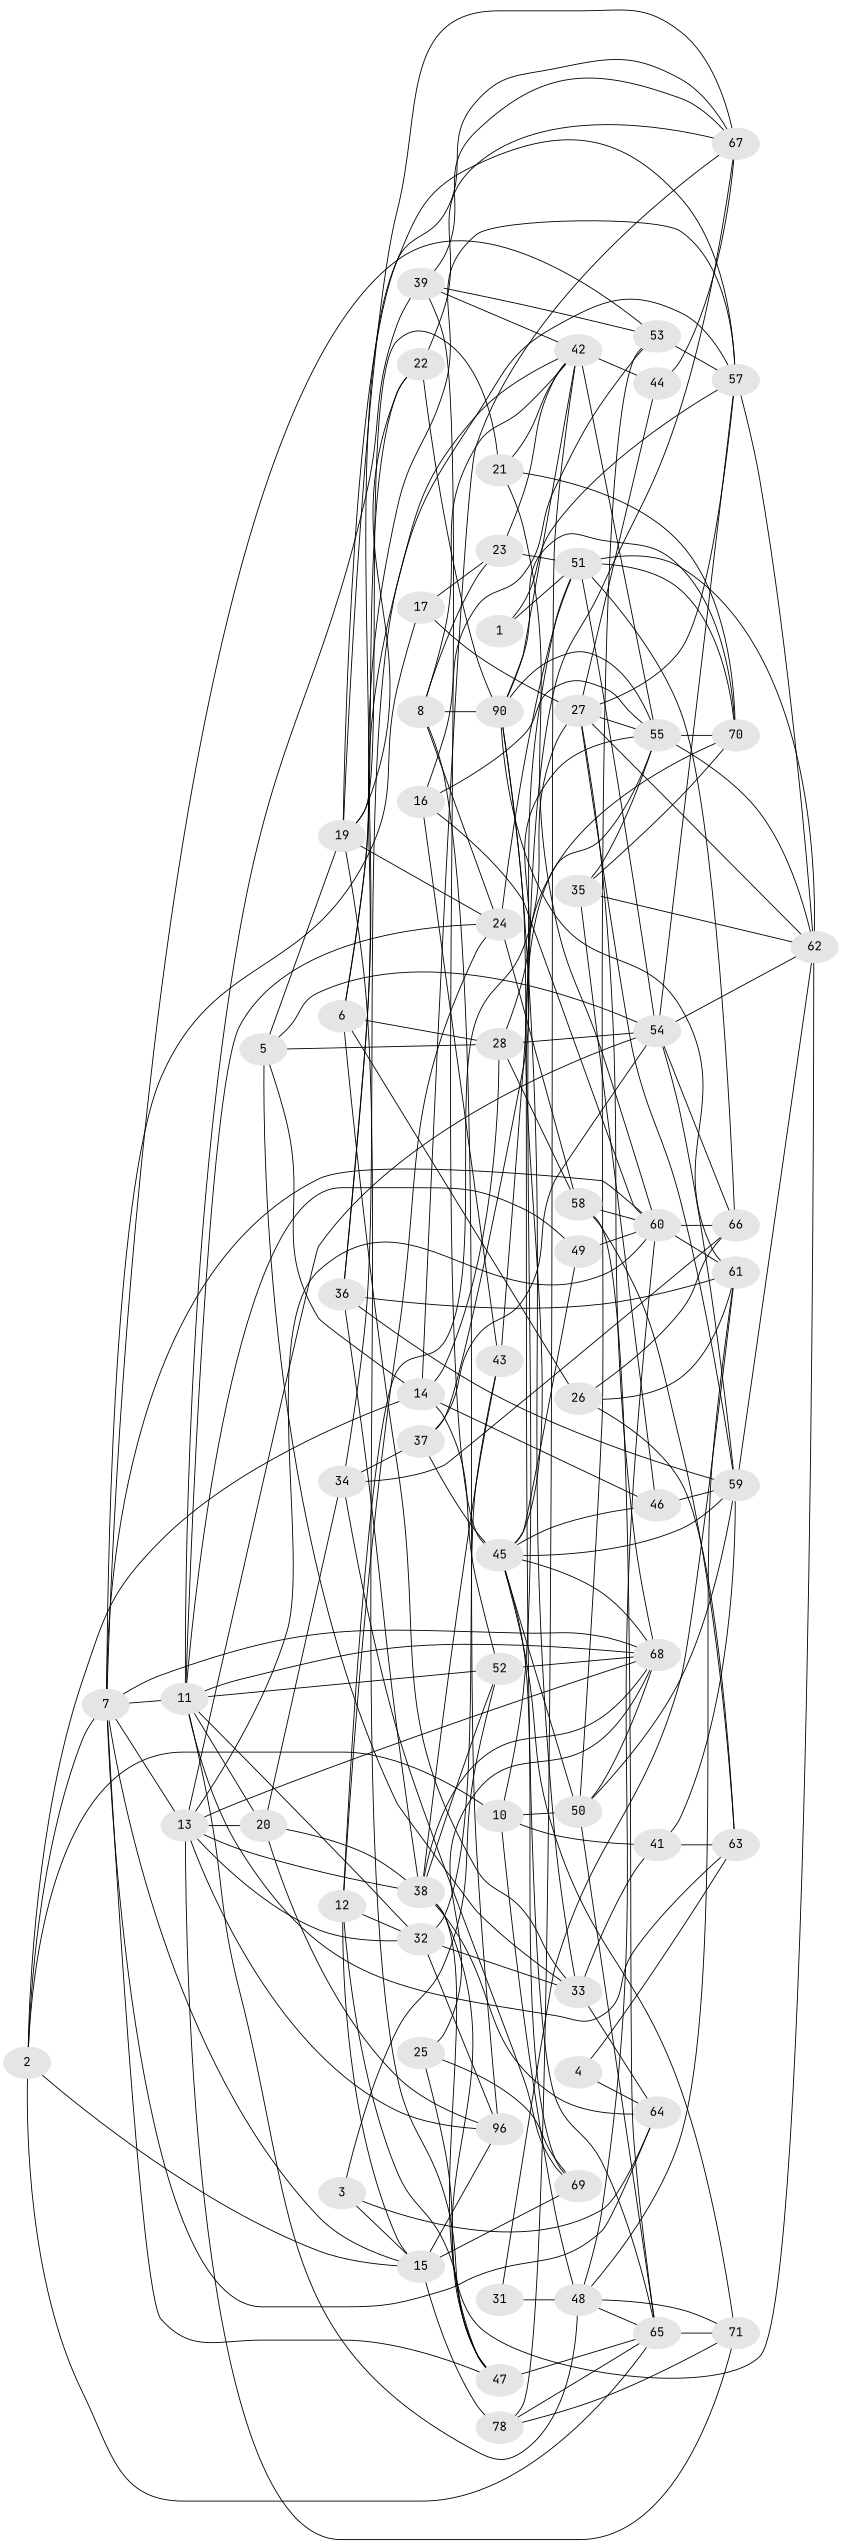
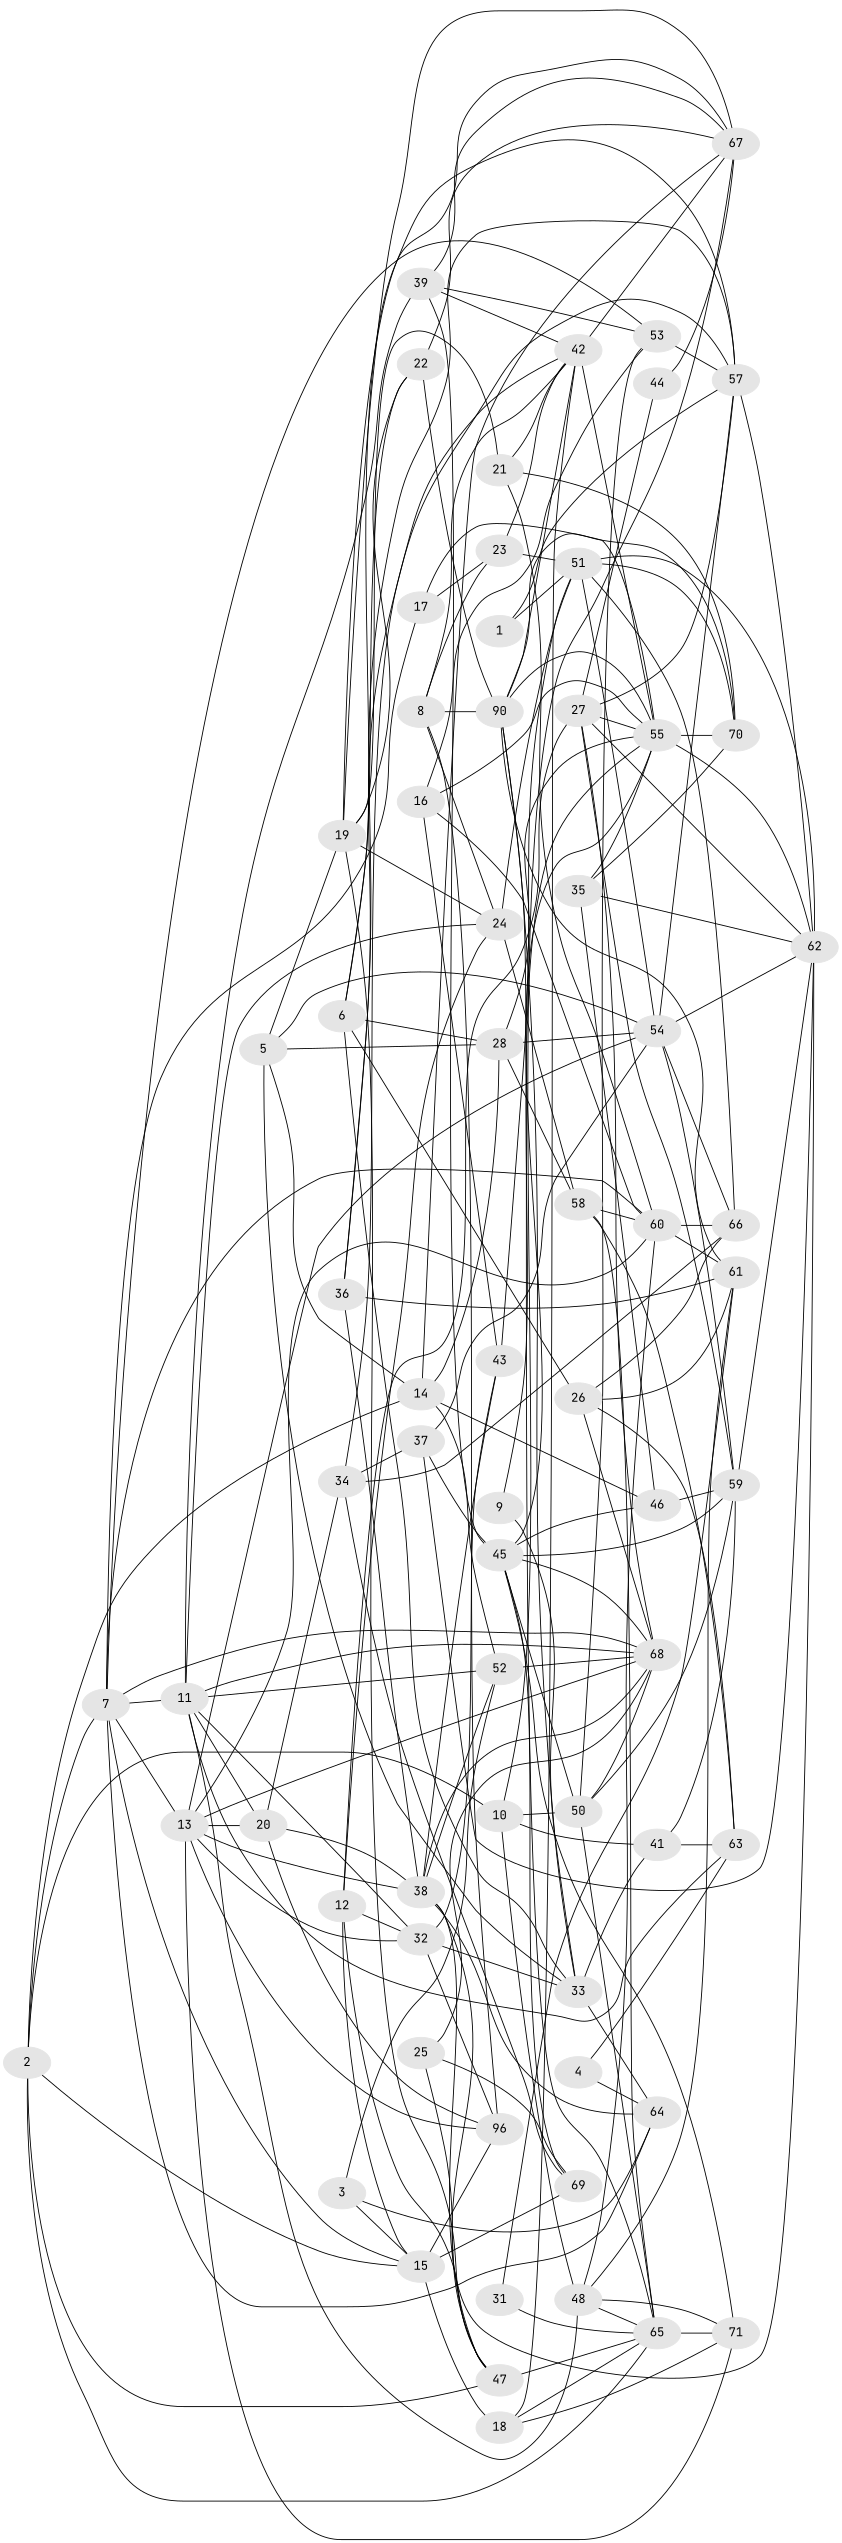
(618, 367) -> (657, 247)
(493, 666) -> (532, 526)
(512, 1126) -> (779, 1758)
(578, 1252) -> none
(509, 1402) -> none
none -> (500, 1508)
none -> (618, 1527)
(140, 2185) -> (134, 2395)
(541, 2300) -> (569, 2327)
(500, 2428) -> (500, 2428)
